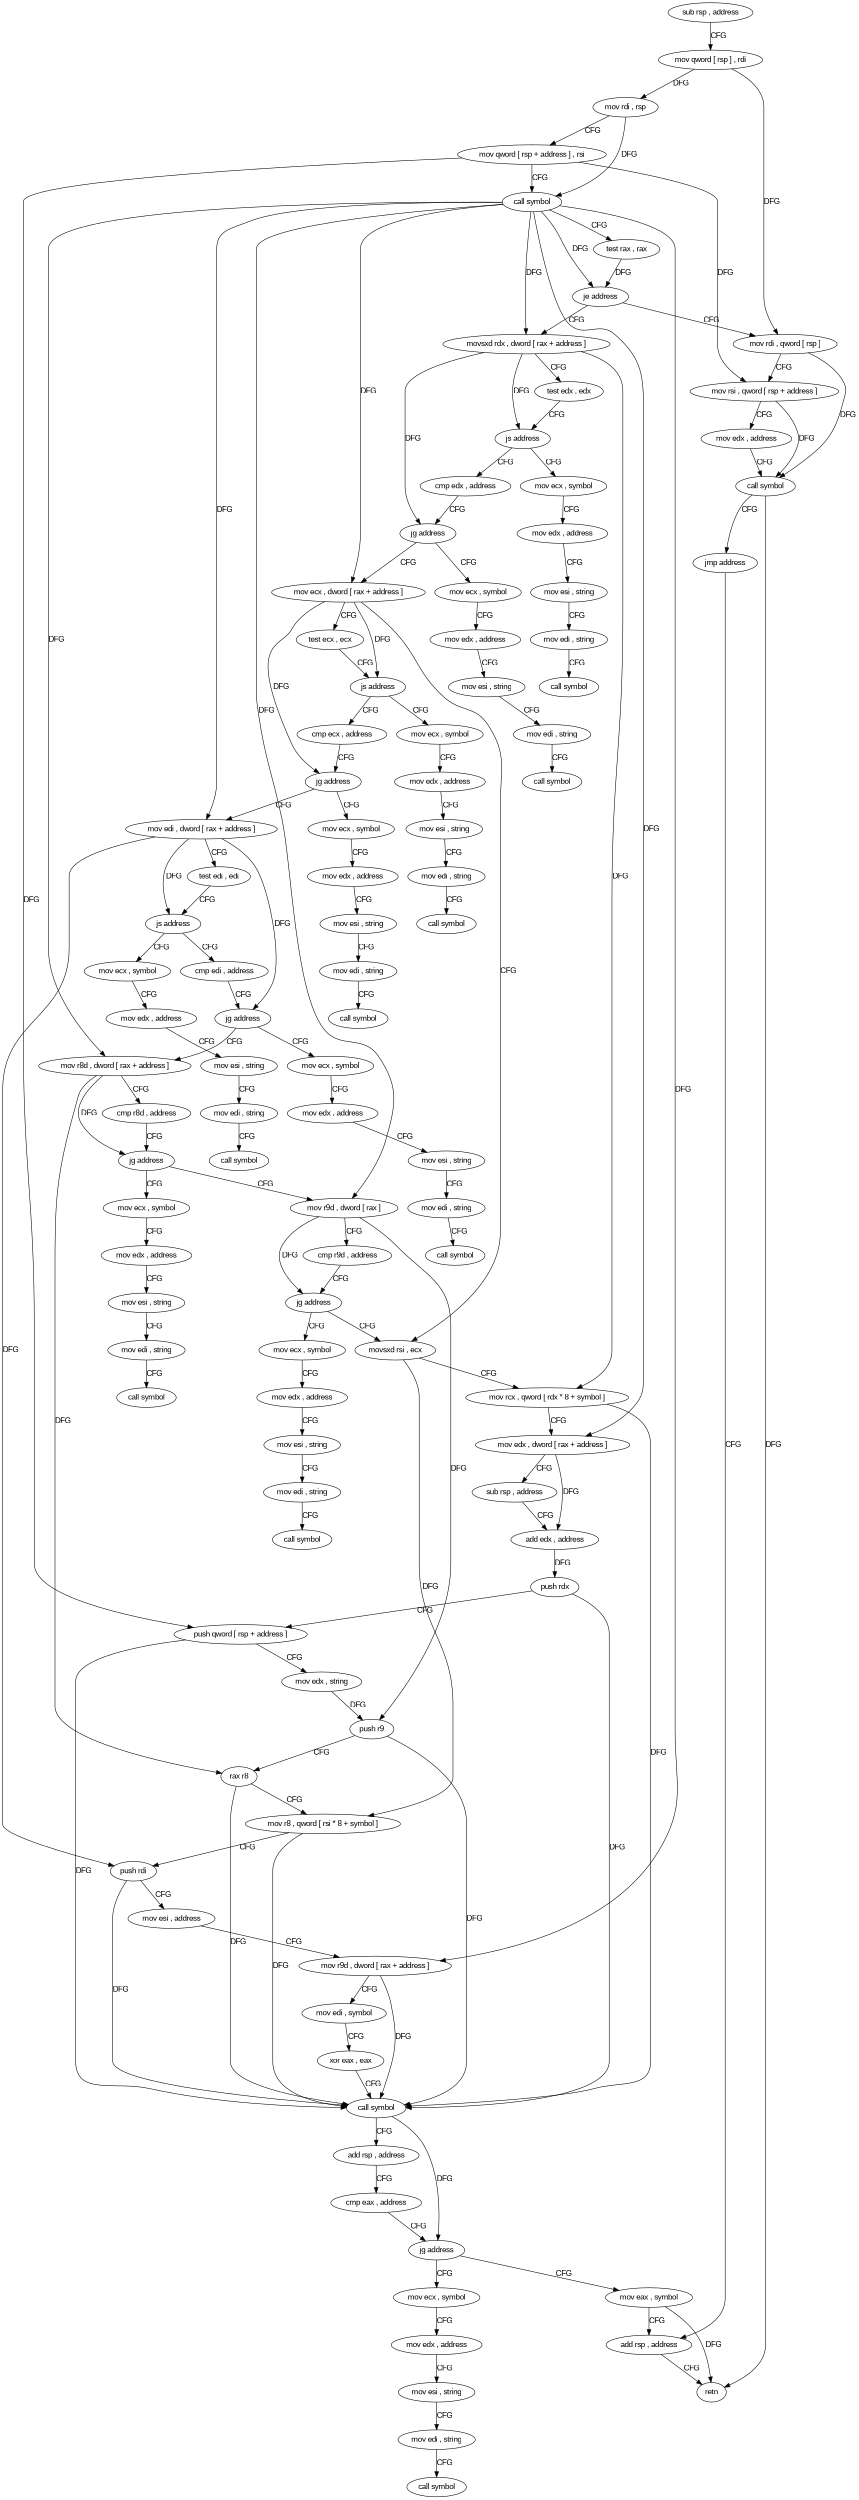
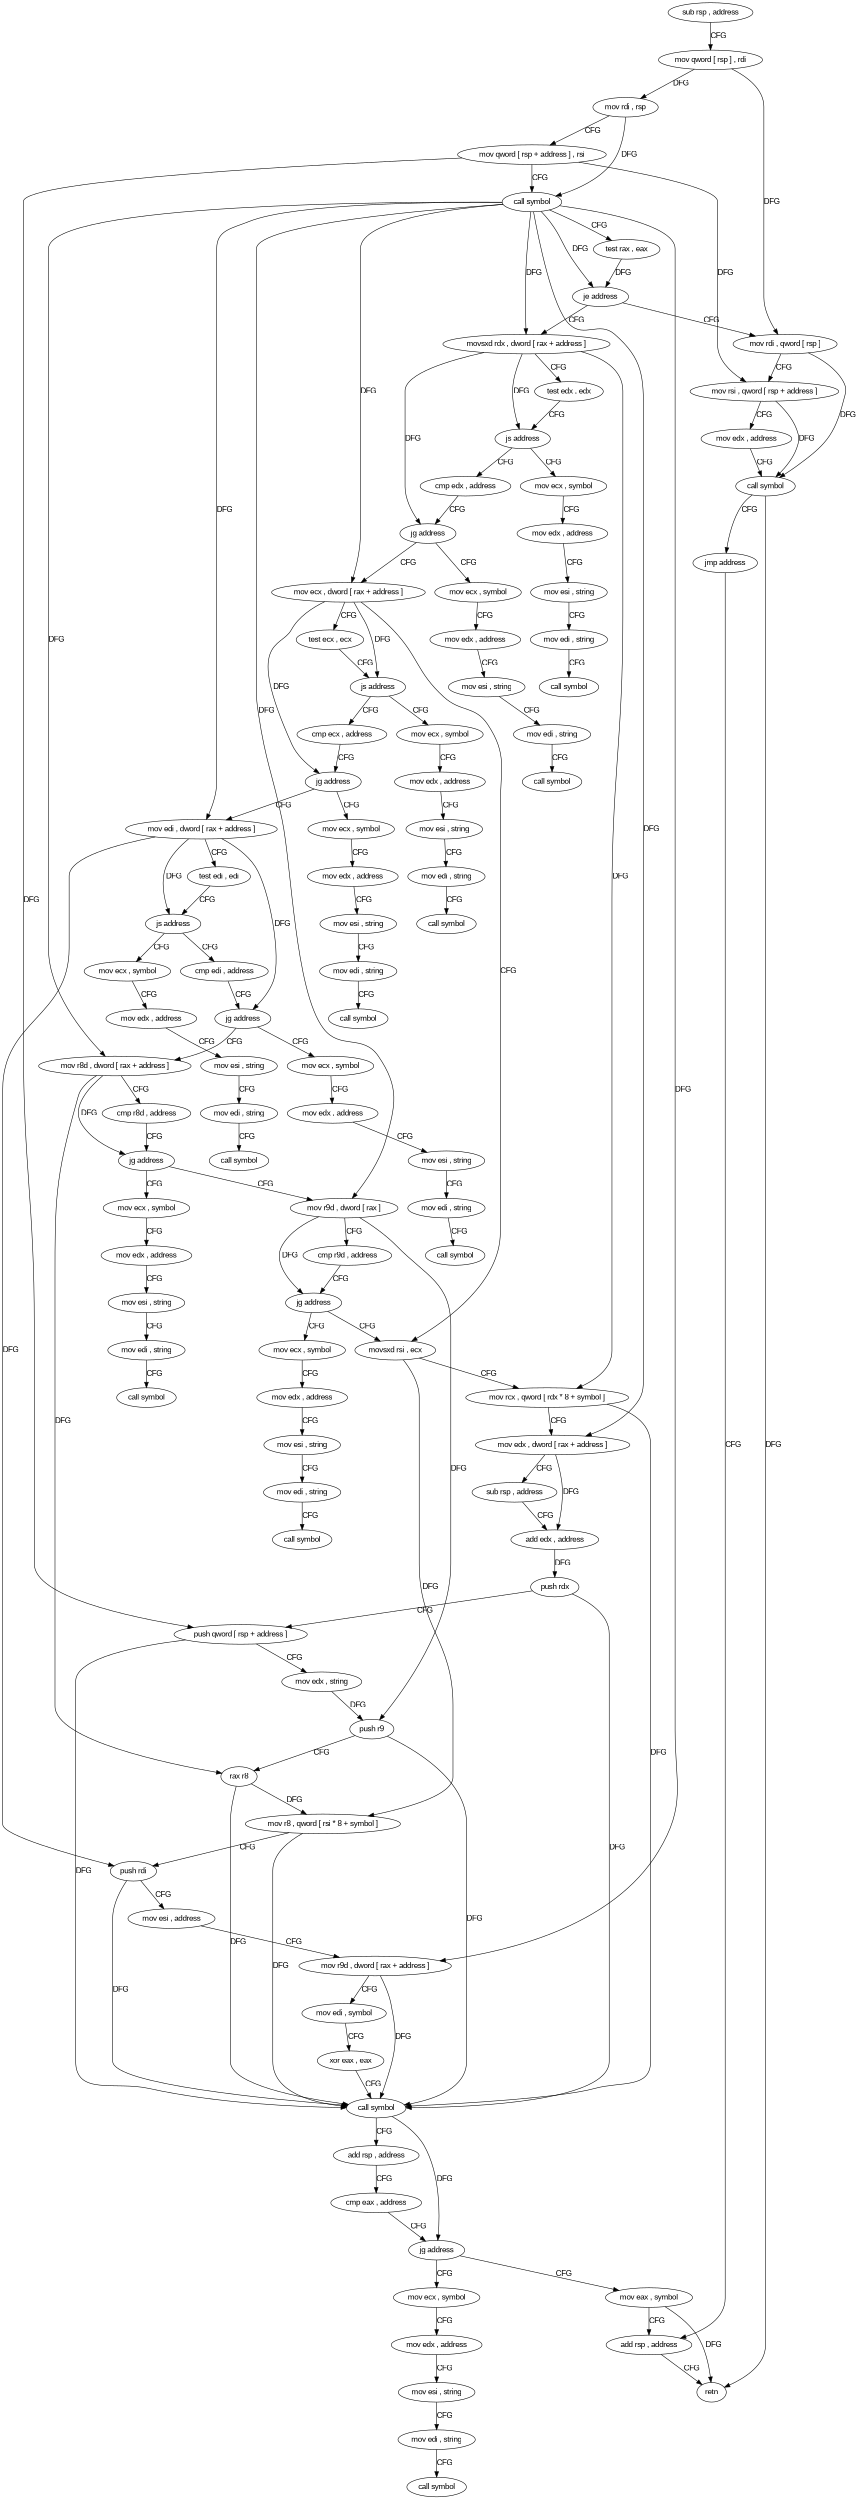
(627, 249) -> (627, 249)
(295, 1800) -> (295, 1800)
